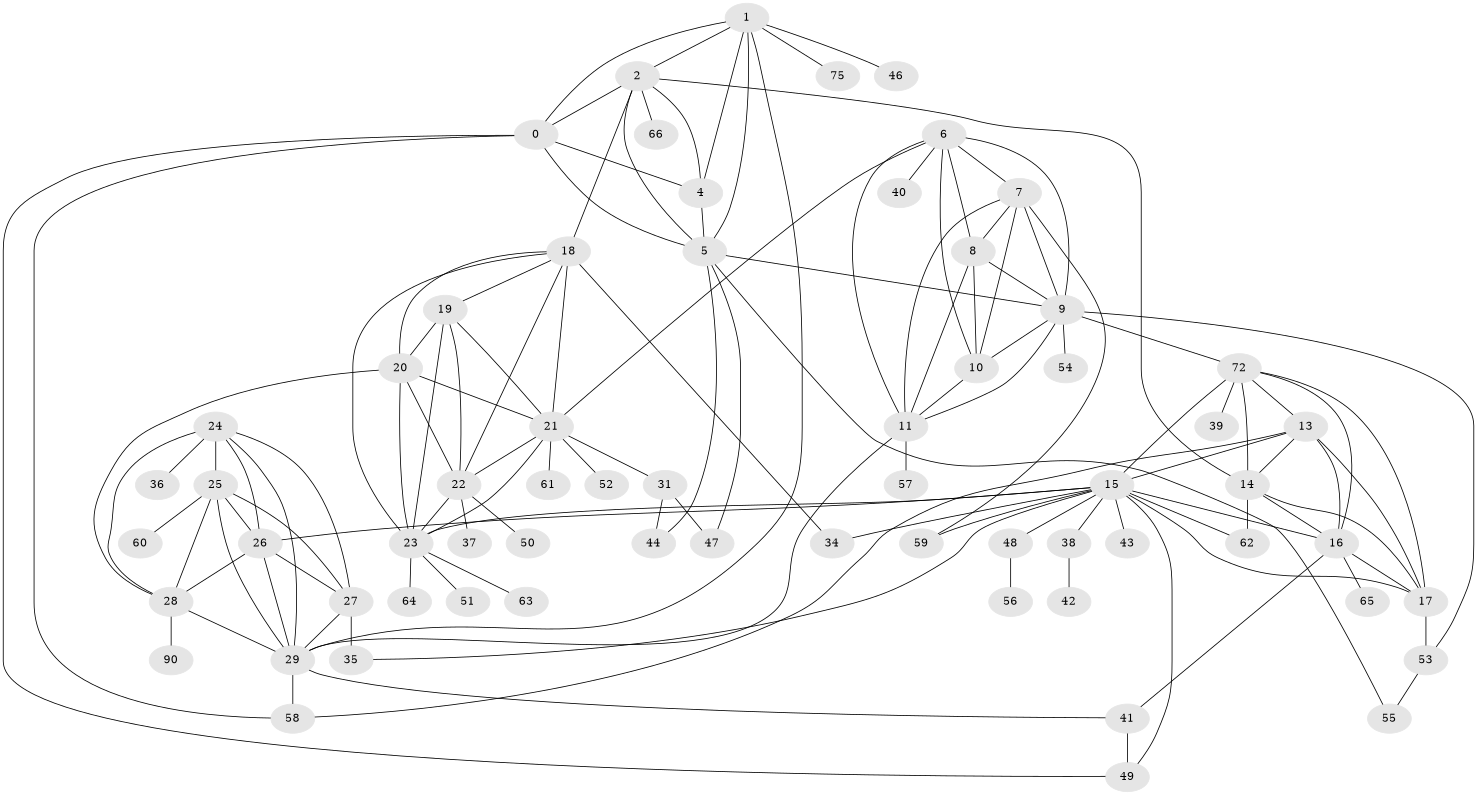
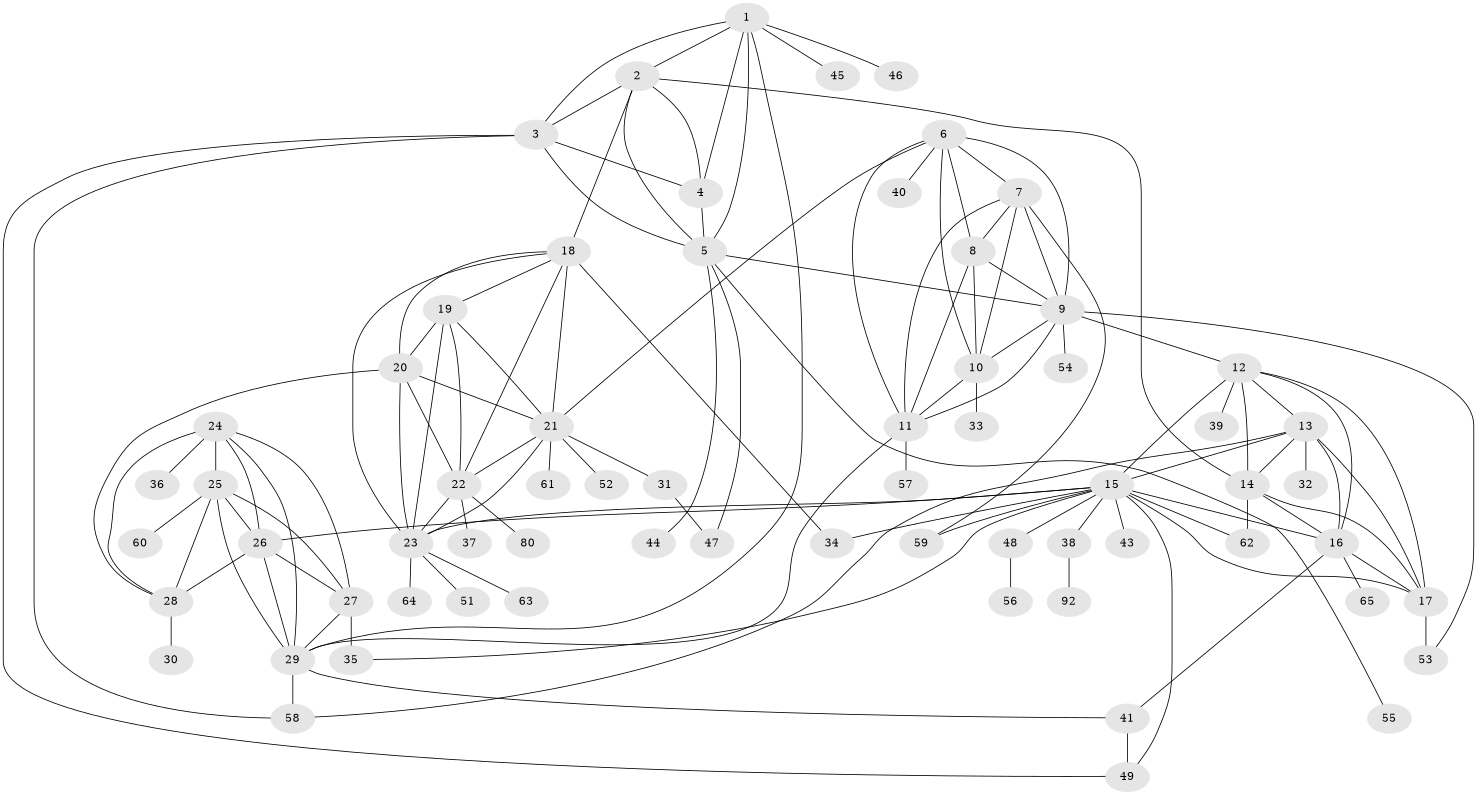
(838, 76) -> (838, 76)
(536, 135) -> (536, 135)
(656, 135) -> none
(1239, 368) -> (1239, 368)
none -> (977, 427)
none -> (1306, 485)
(659, 518) -> none
(528, 543) -> (528, 543)
(1069, 602) -> (1069, 602)
(232, 631) -> none
(171, 660) -> (171, 660)
(1408, 689) -> none
